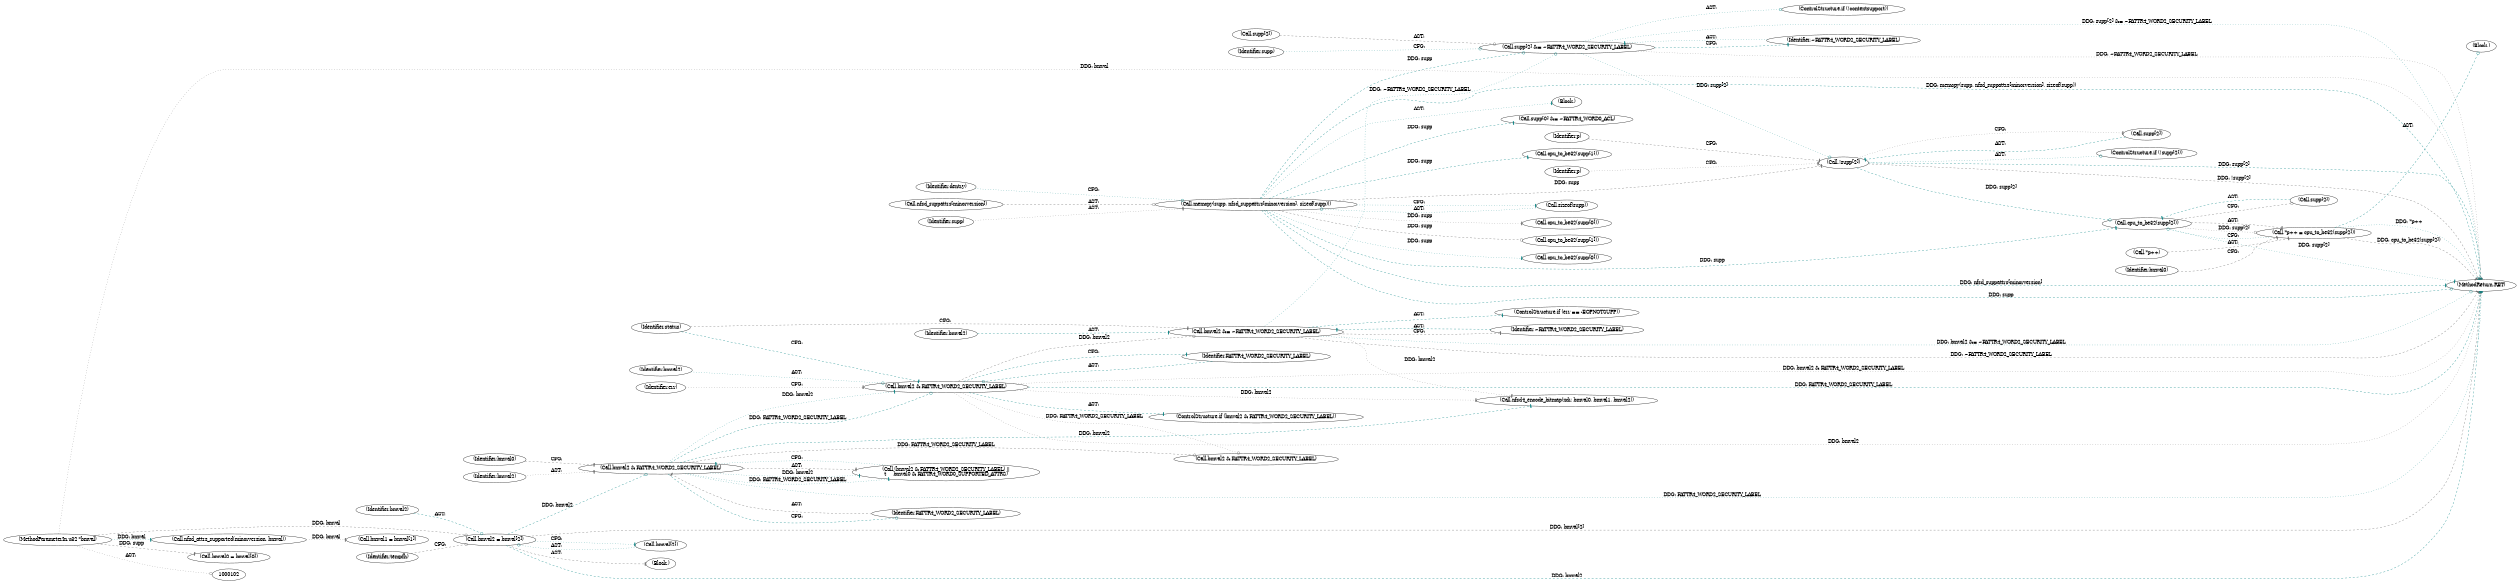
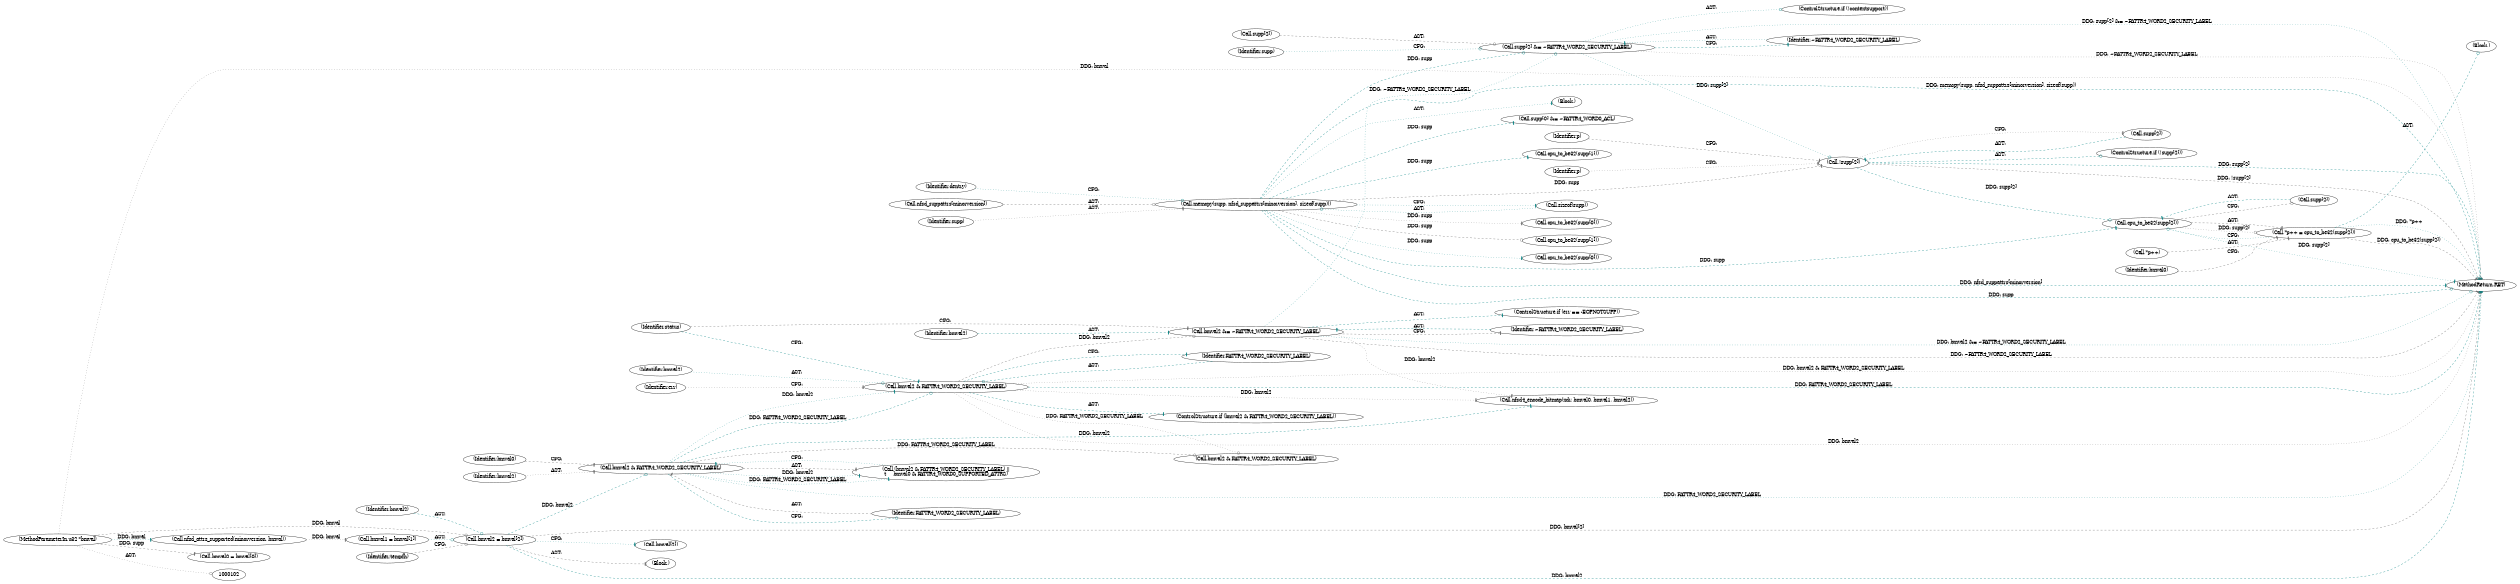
(1984, 160) -> (1984, 160)
(578, 550) -> (440, 540)
